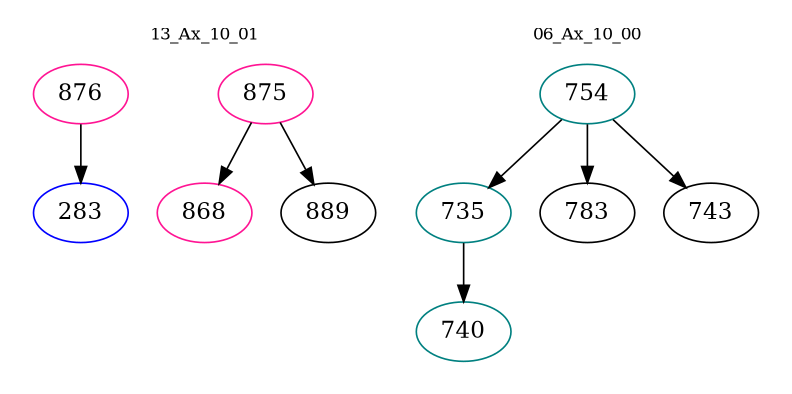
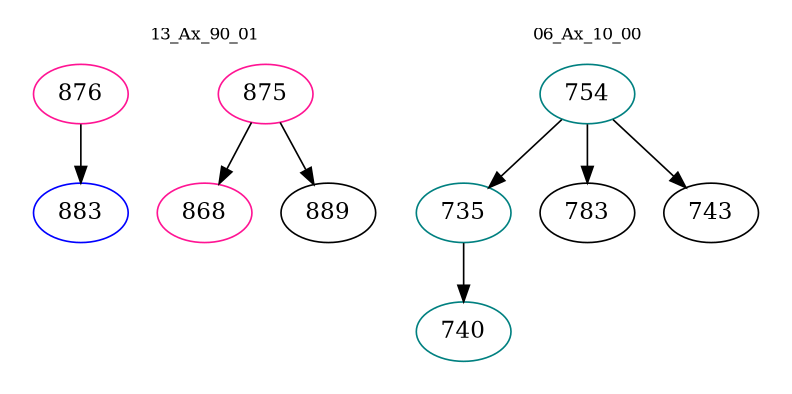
(205, 35) -> (205, 35)
(81, 213) -> (81, 213)
